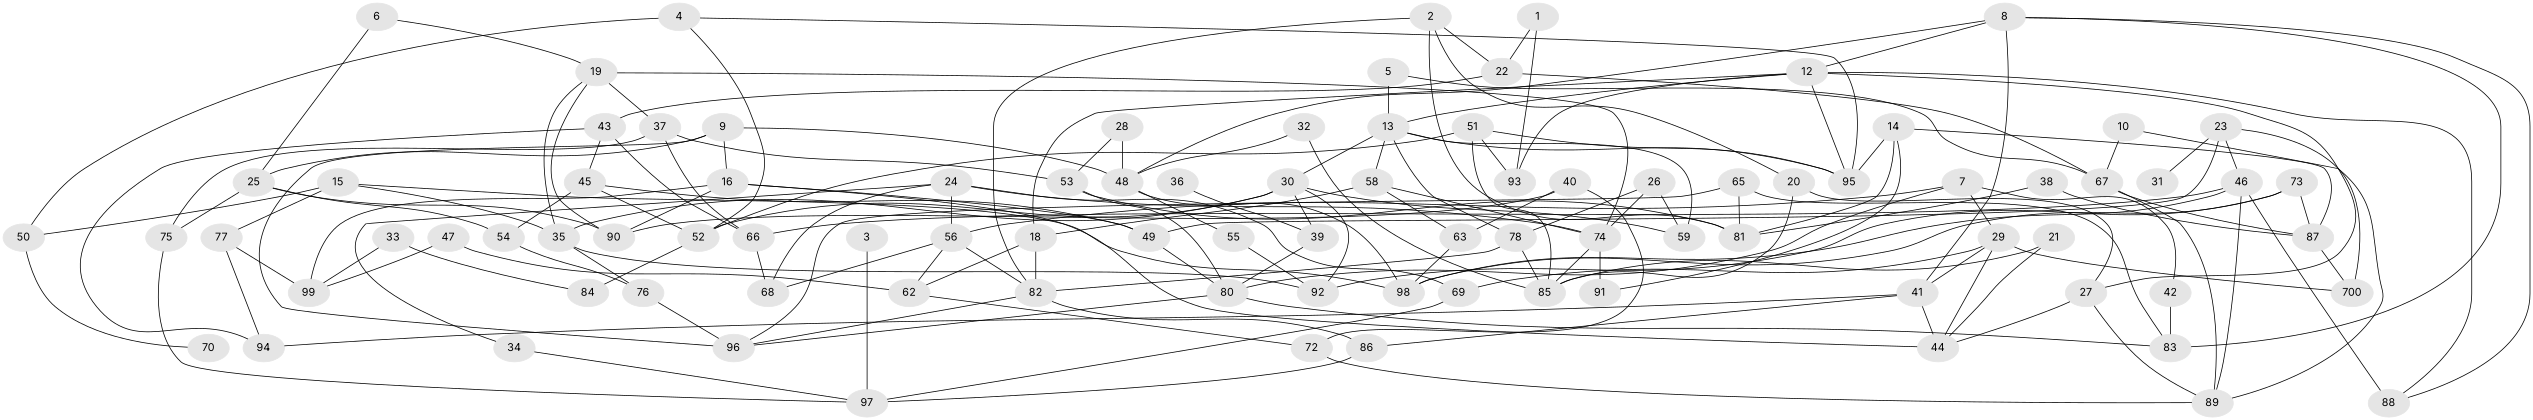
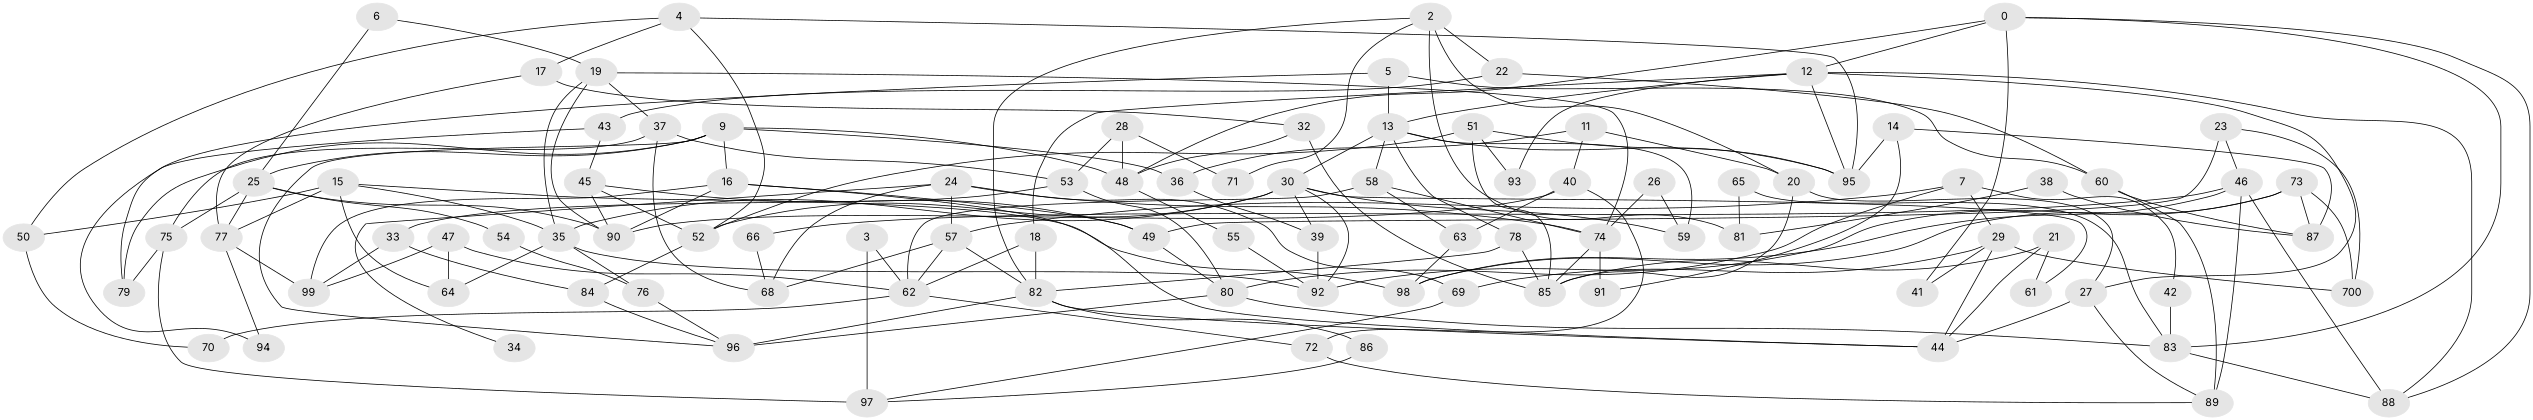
(1538, 17) -> none
(2005, 17) -> (2005, 17)
none -> (541, 72)
none -> (1586, 127)
(2124, 127) -> none
none -> (954, 143)
(688, 181) -> (664, 240)
none -> (1233, 182)
(2102, 182) -> (2102, 182)
(2157, 182) -> none
(662, 184) -> none
(1882, 189) -> none
(555, 203) -> (601, 212)
(1281, 204) -> none
(1100, 206) -> (659, 323)
none -> (238, 210)
(1403, 210) -> (727, 203)
(1585, 210) -> none
(1130, 223) -> (1059, 204)
(951, 238) -> (951, 238)
(1279, 262) -> (1318, 265)
none -> (888, 265)
(2333, 265) -> (2344, 230)
none -> (124, 293)
none -> (449, 293)
none -> (2031, 293)
none -> (556, 312)
(1050, 319) -> none
(1642, 320) -> none
(1928, 320) -> (1484, 333)
(691, 376) -> none
none -> (2280, 376)
